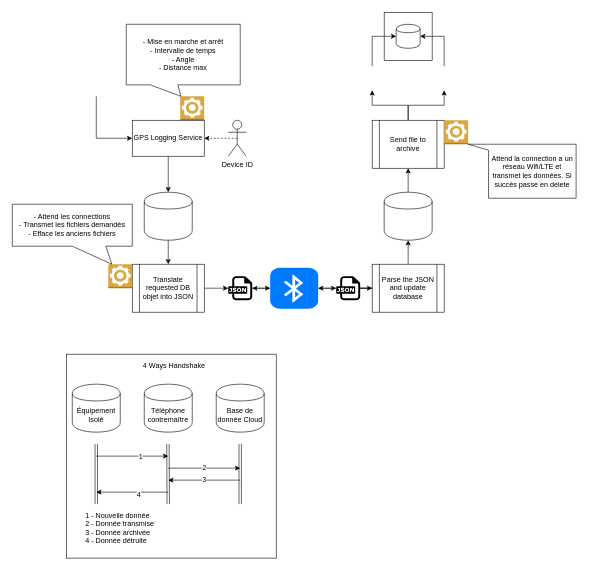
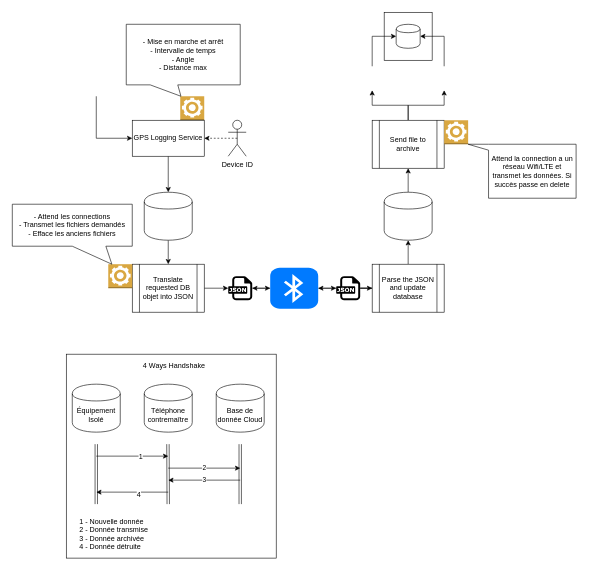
(174, 528) -> (168, 534)
